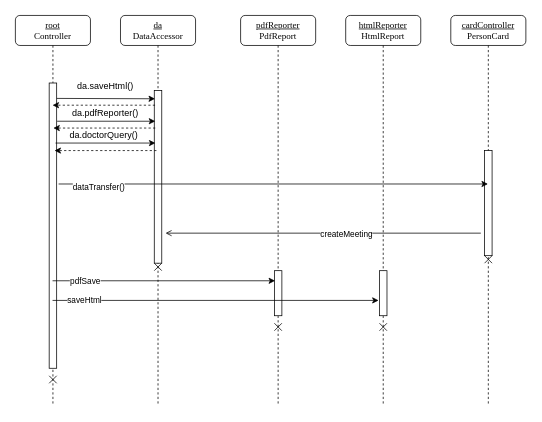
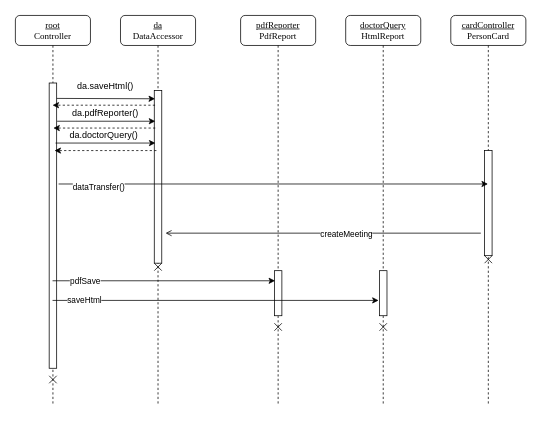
(383, 30) -> (383, 30)
